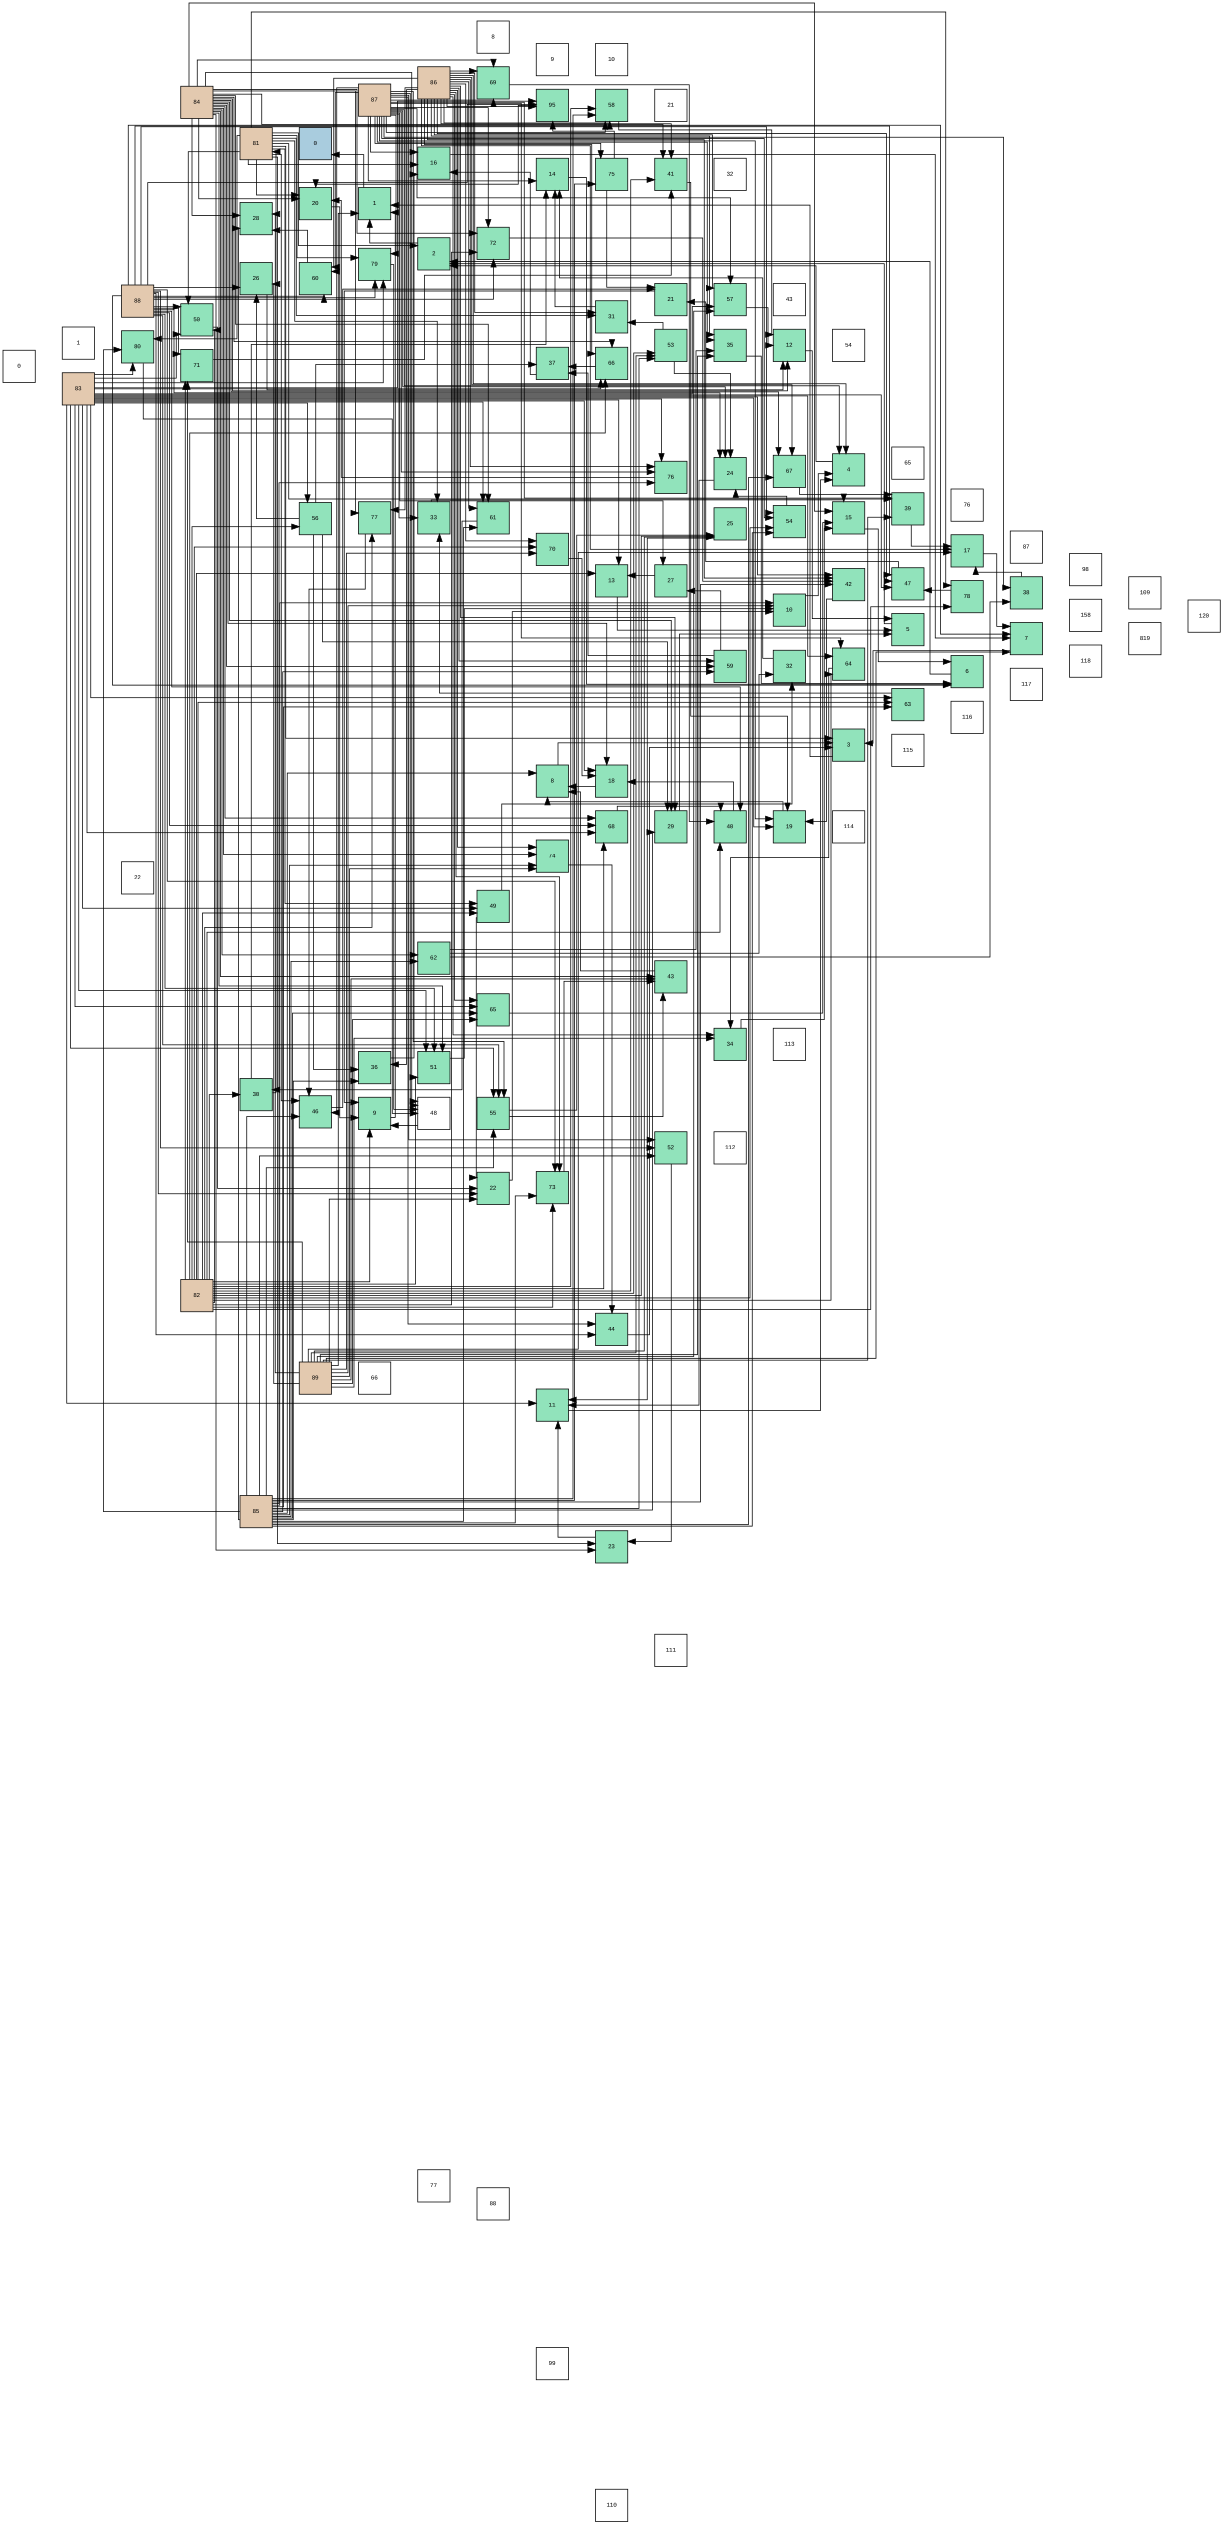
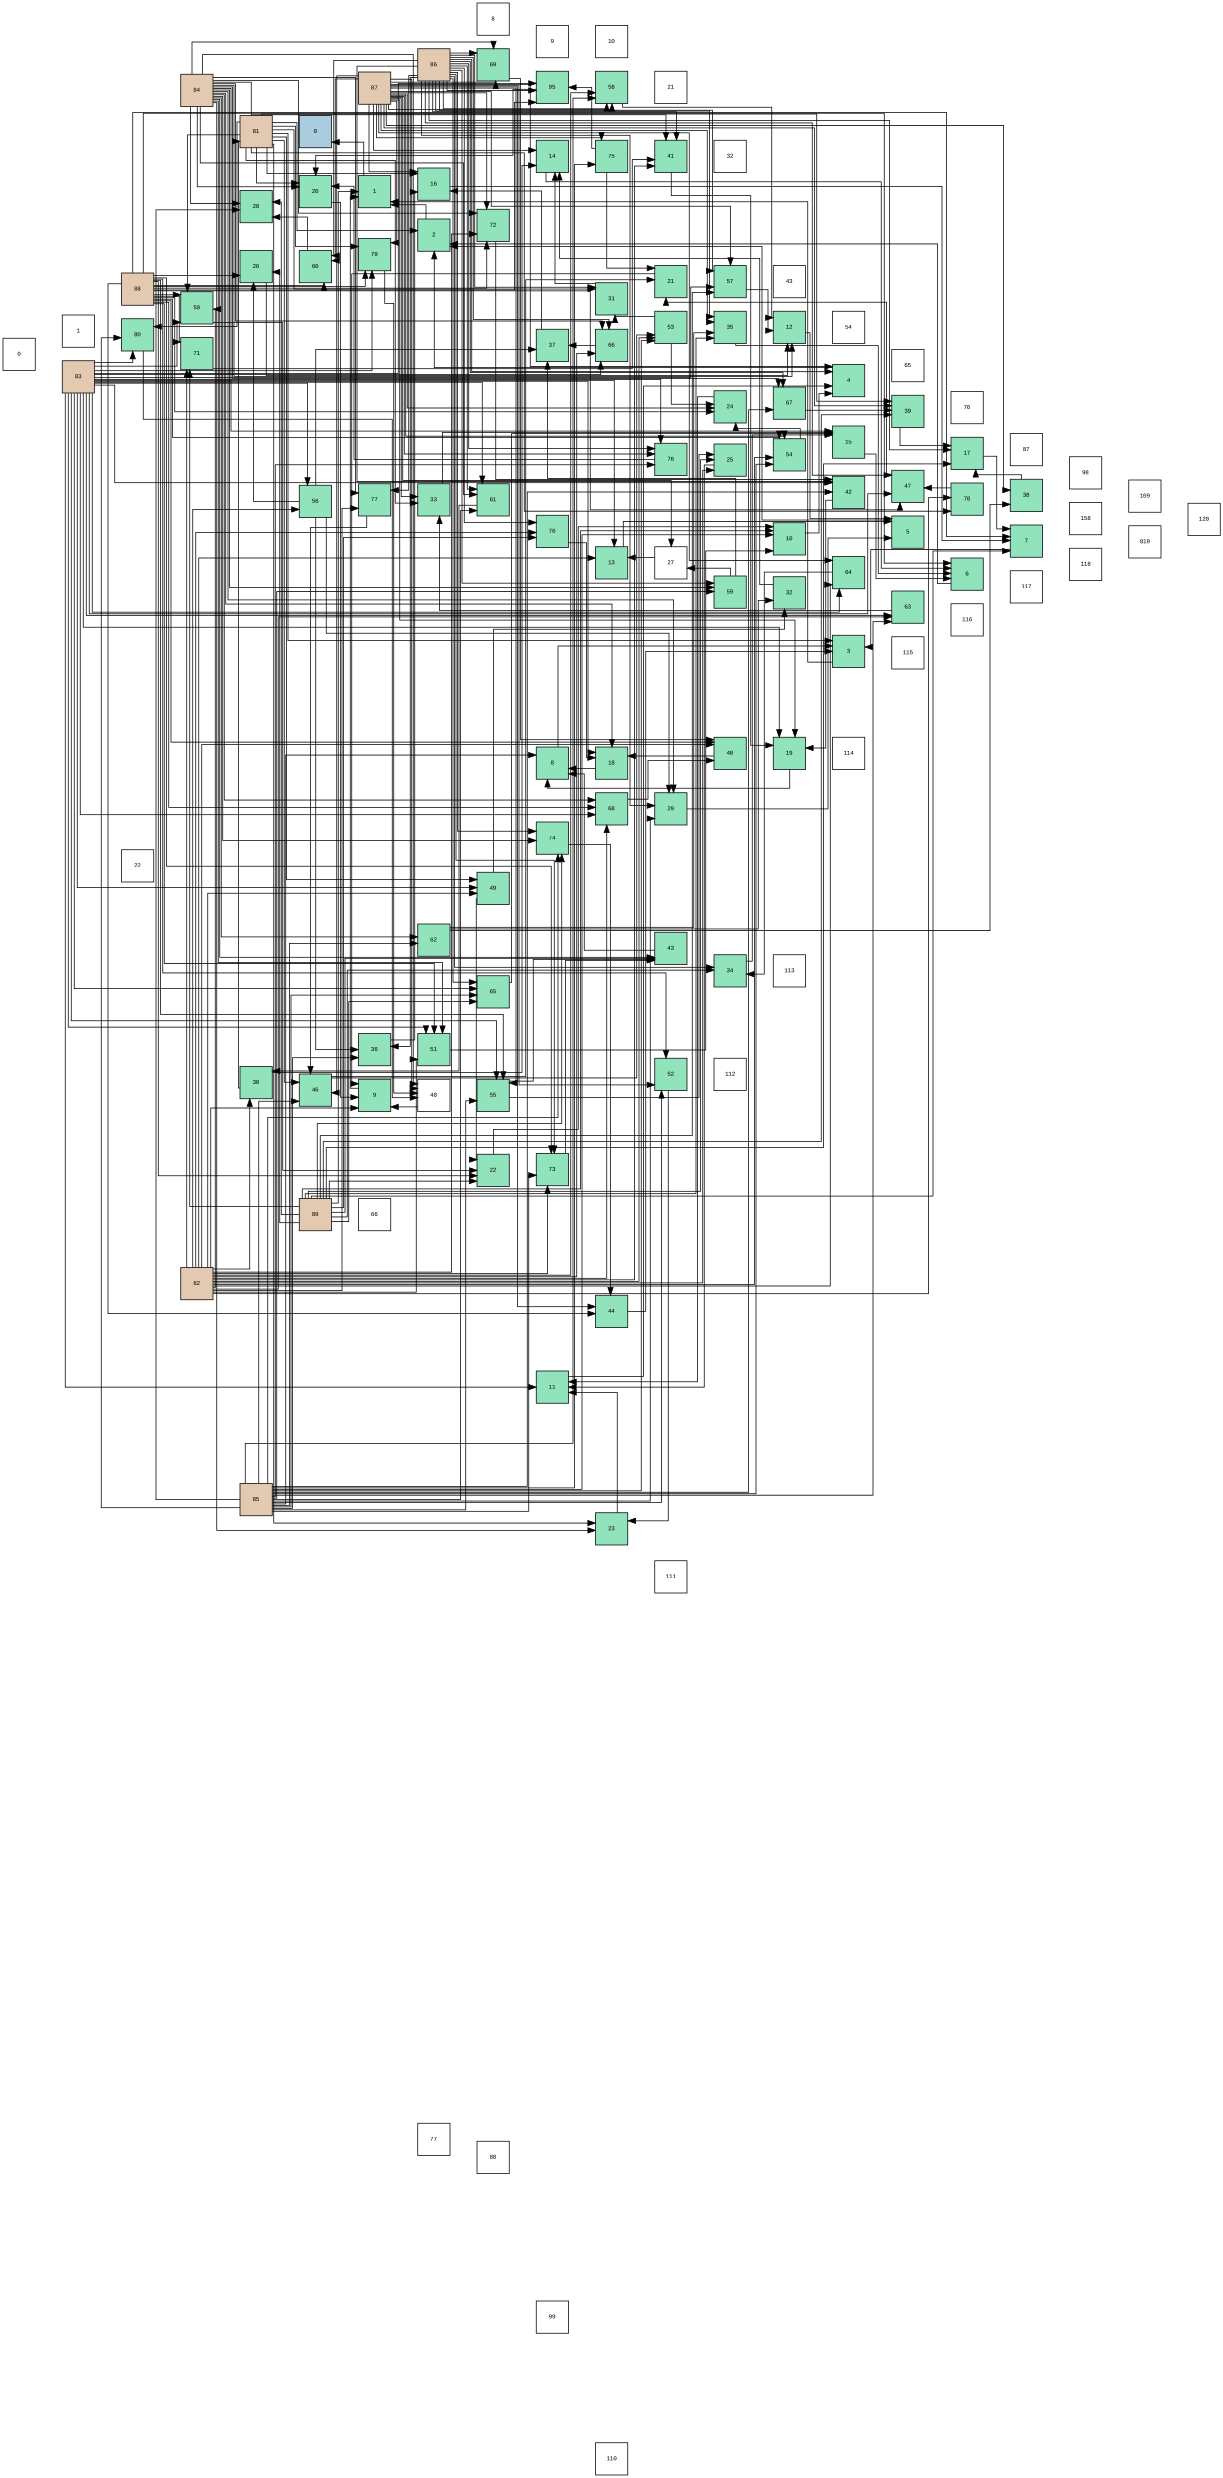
(671, 581) -> (671, 563)
(636, 1016) -> (623, 1078)
